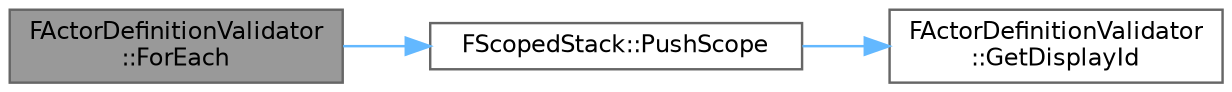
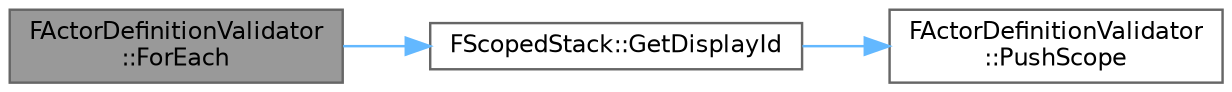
(616, 46) -> (616, 46)
(1056, 46) -> (1056, 46)
